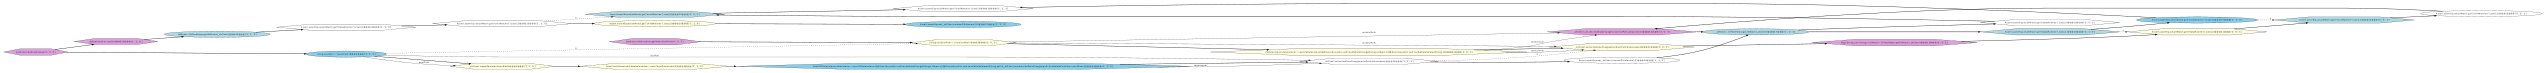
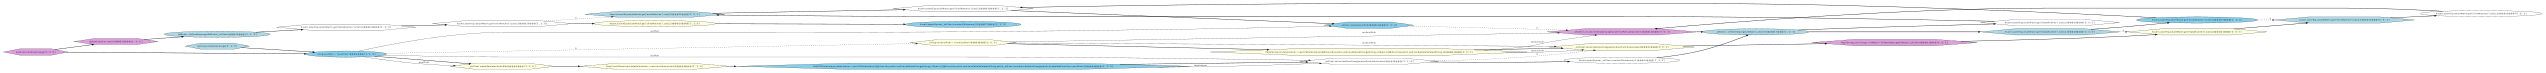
none -> (1369, 25)
(655, 42) -> none
none -> (217, 46)
